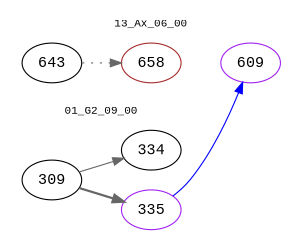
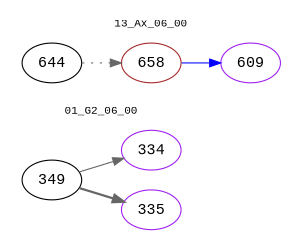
(52, 63) -> (52, 63)
(102, 111) -> (102, 111)
(212, 148) -> (196, 63)
(151, 150) -> (151, 150)
(52, 180) -> (52, 180)
